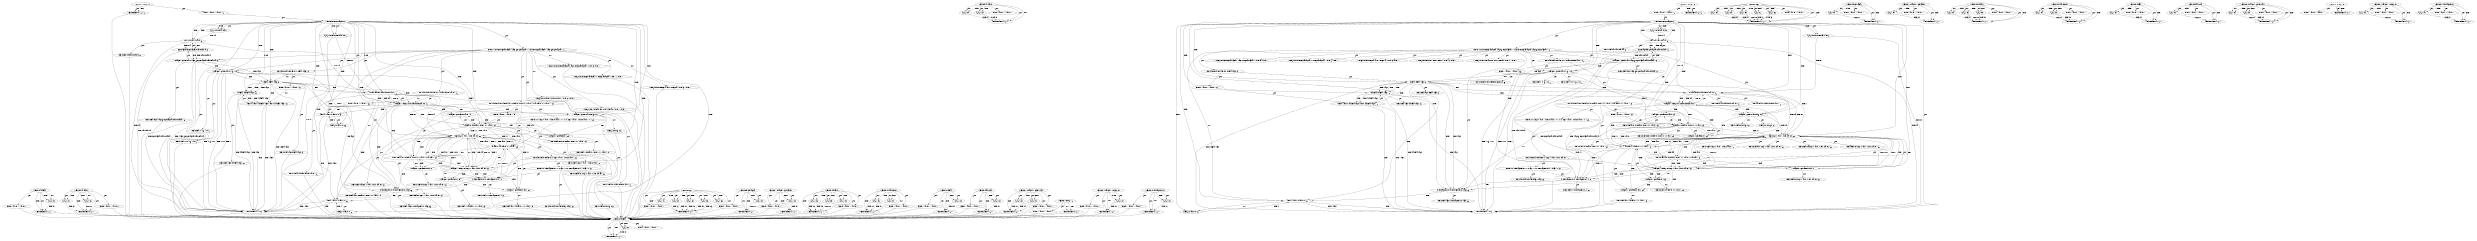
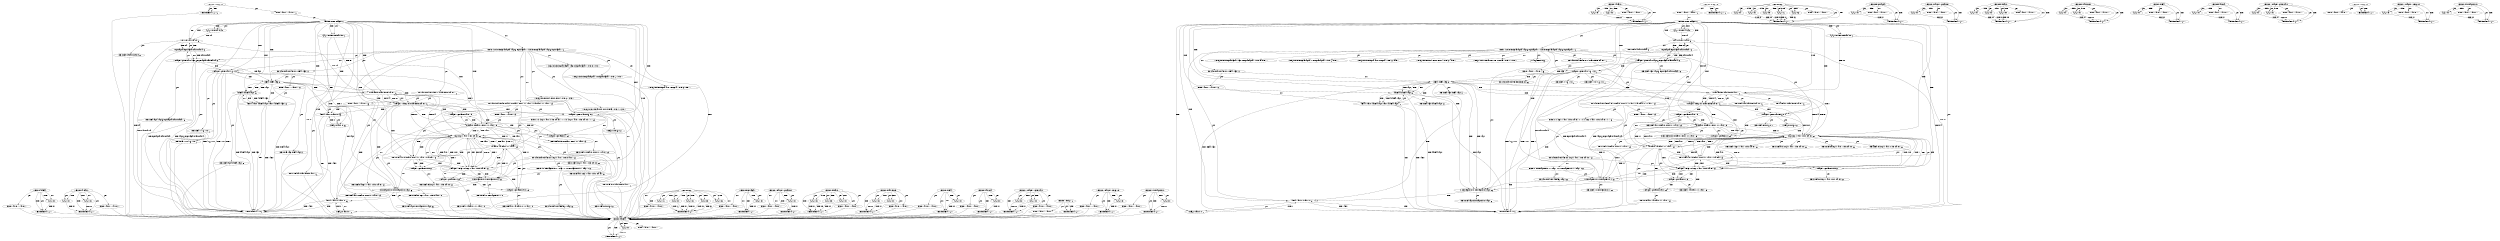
none -> (1538, 61)
